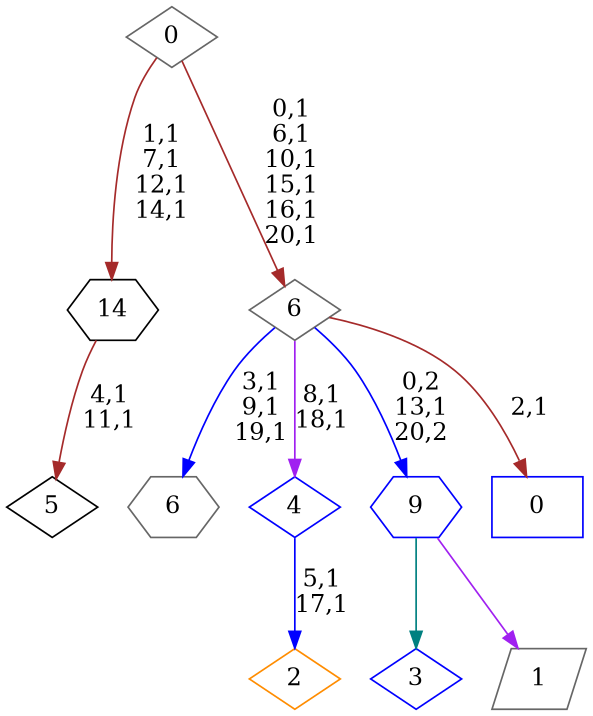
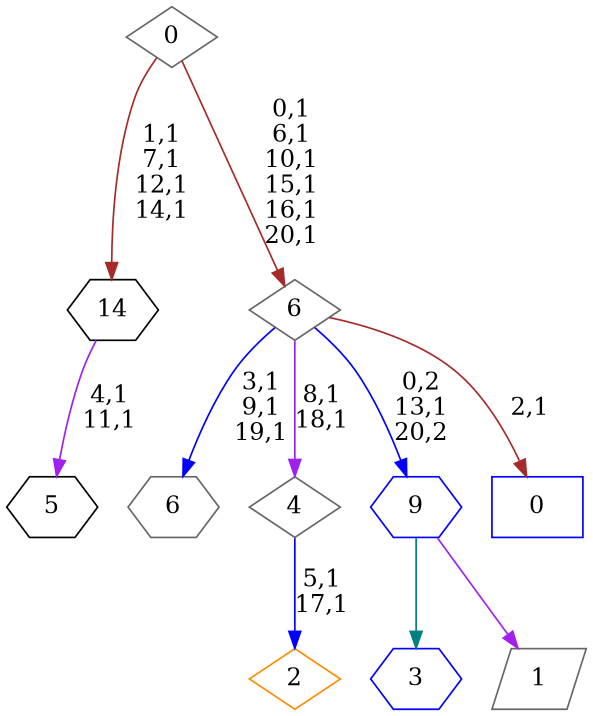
(73, 400) -> (74, 399)
(52, 507) -> (52, 507)
(295, 507) -> (295, 507)
(416, 679) -> (416, 679)
